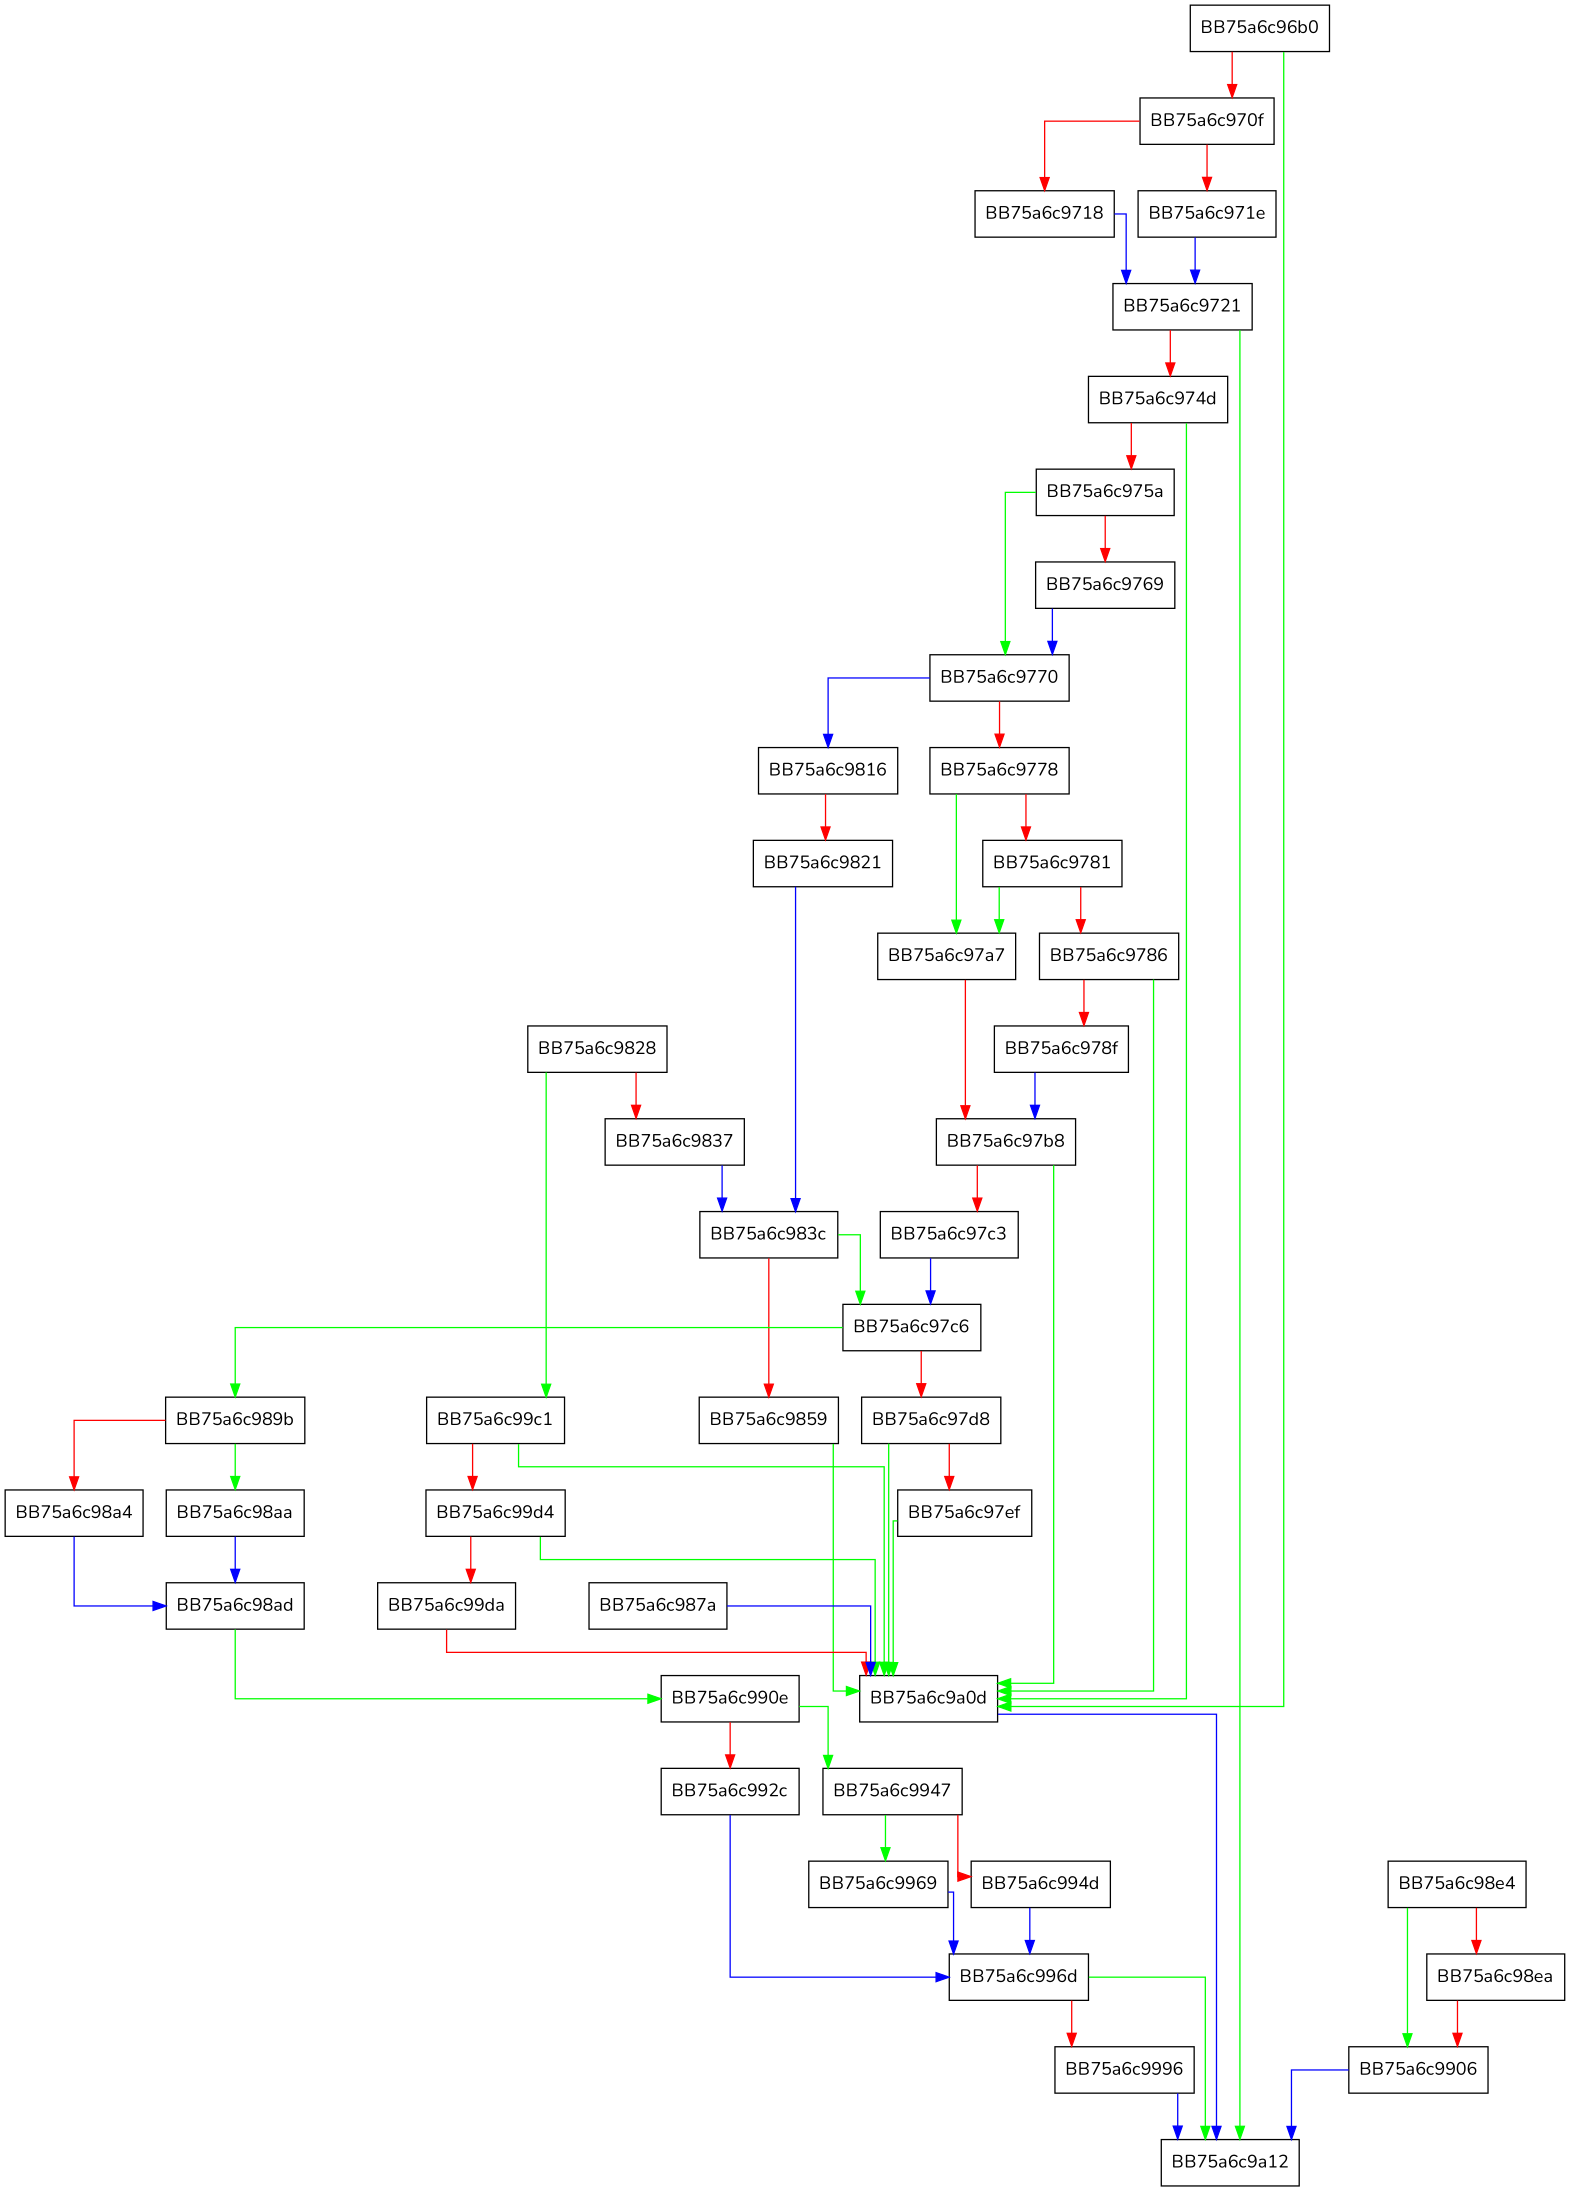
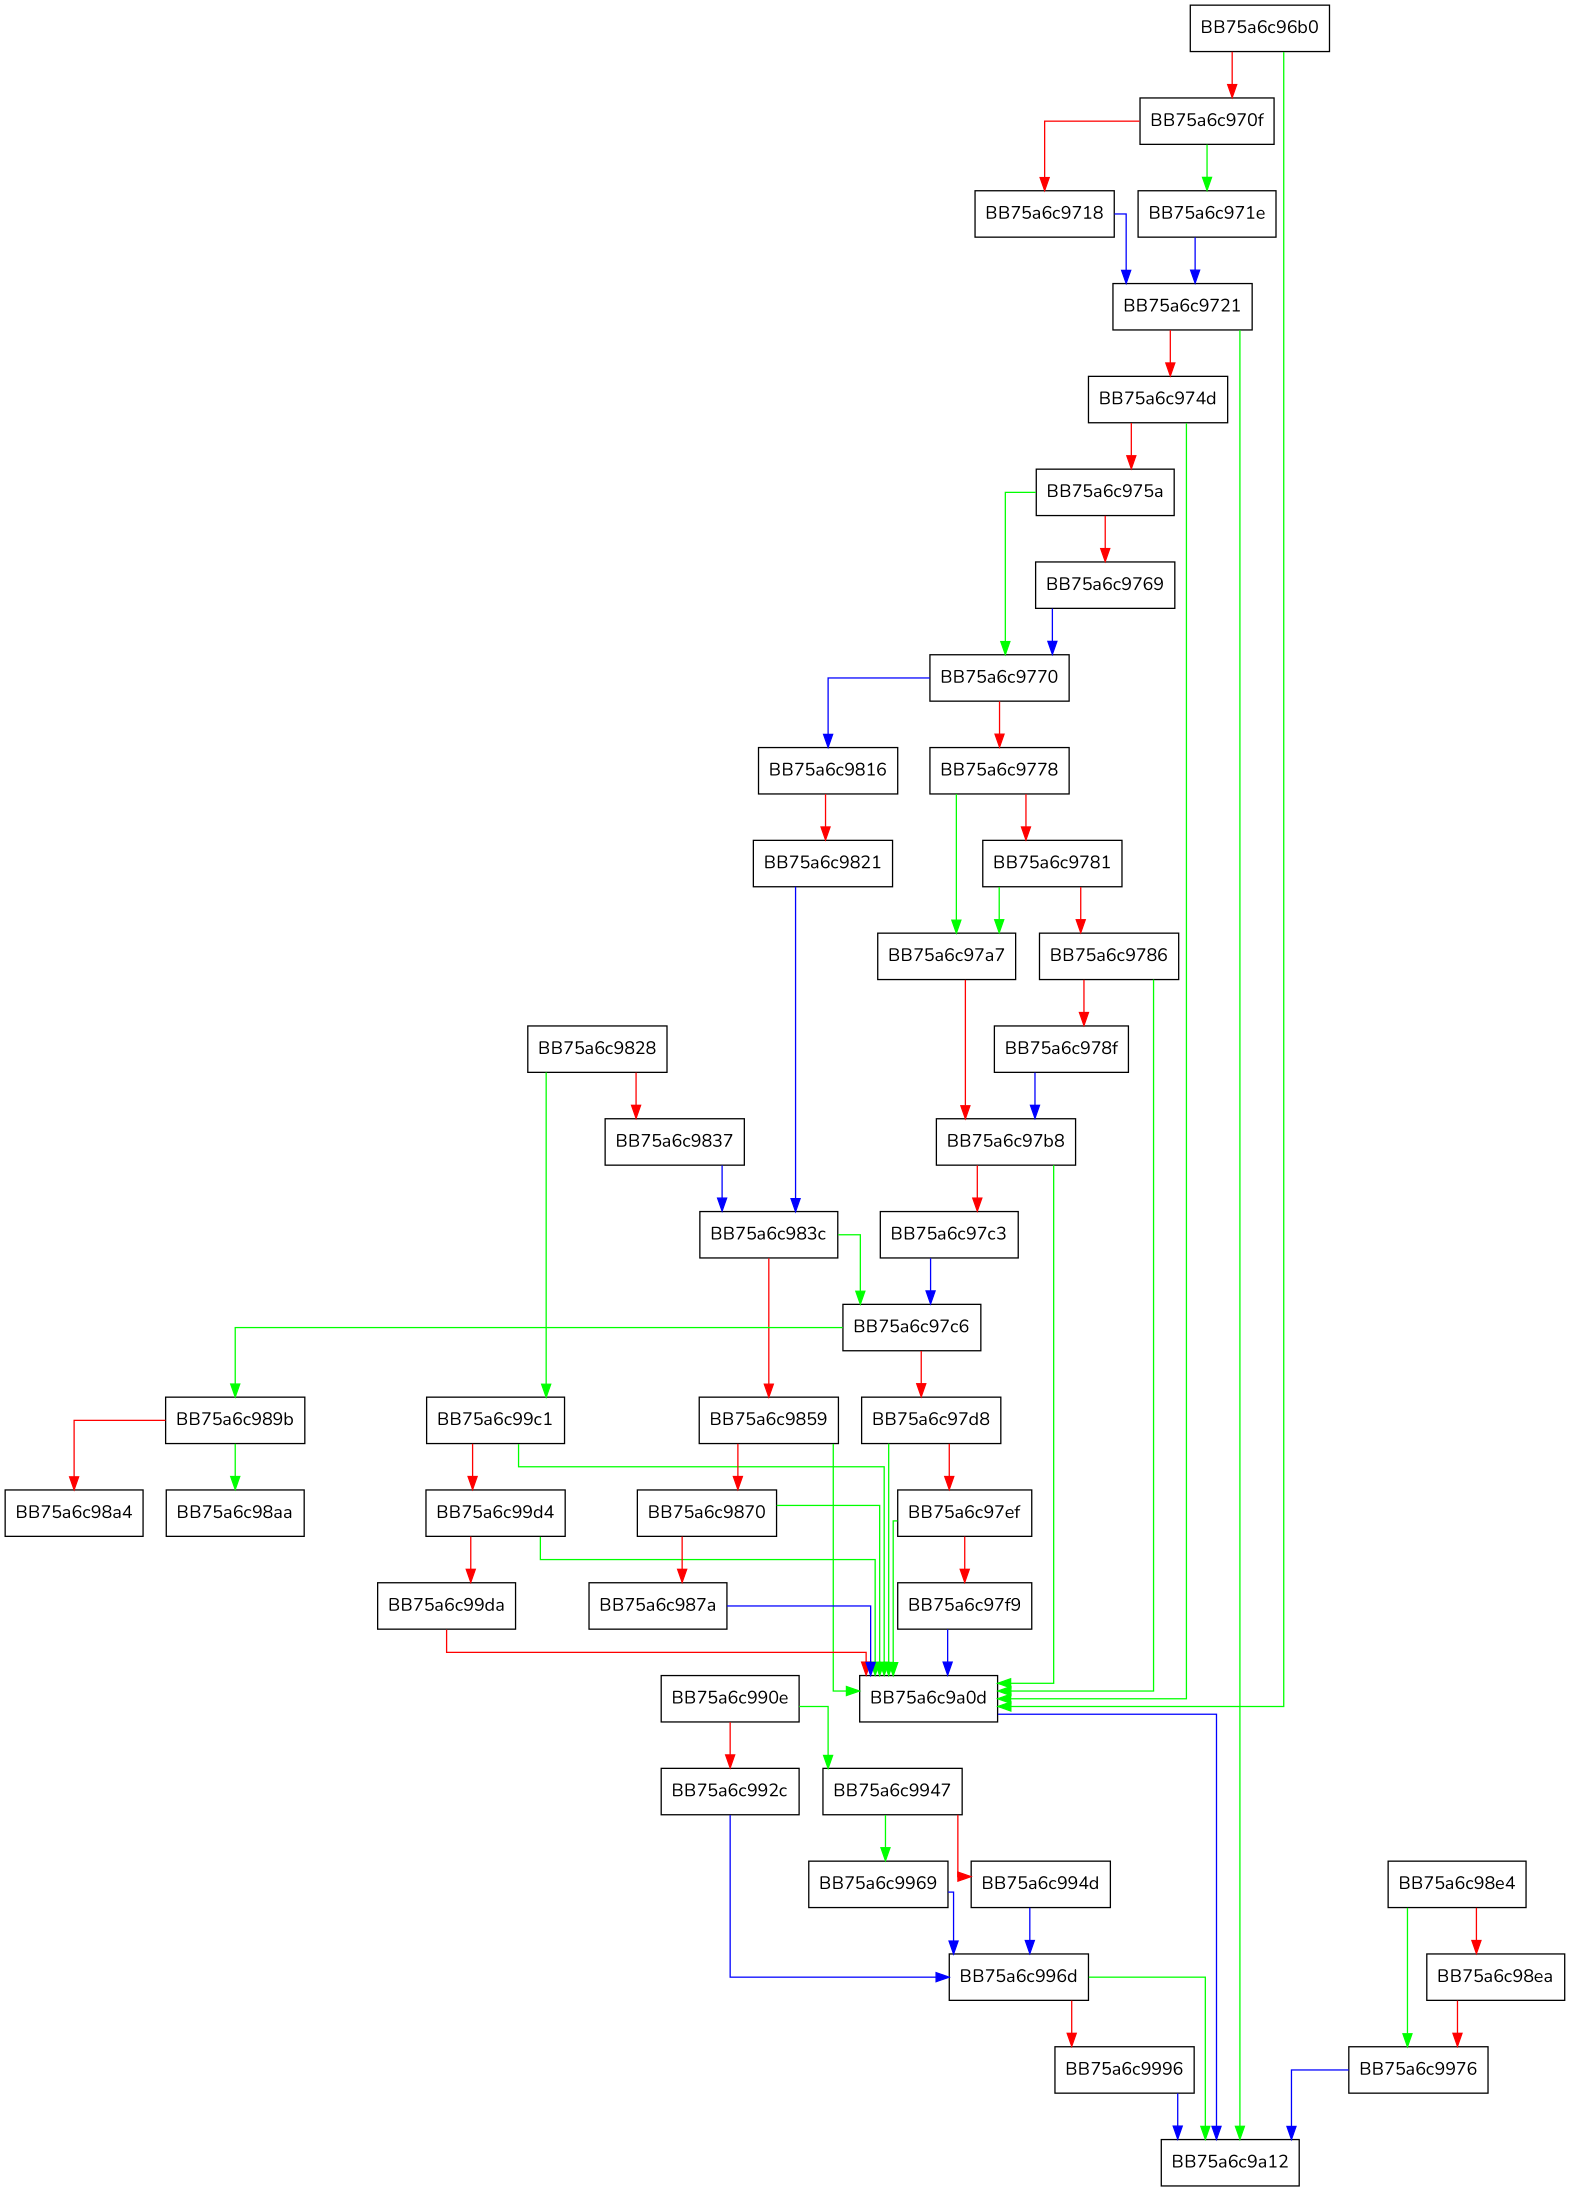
(1207, 161) -> (1207, 161)
none -> (707, 1513)
(235, 1606) -> none
none -> (965, 1606)
(1418, 2070) -> (1418, 2070)
